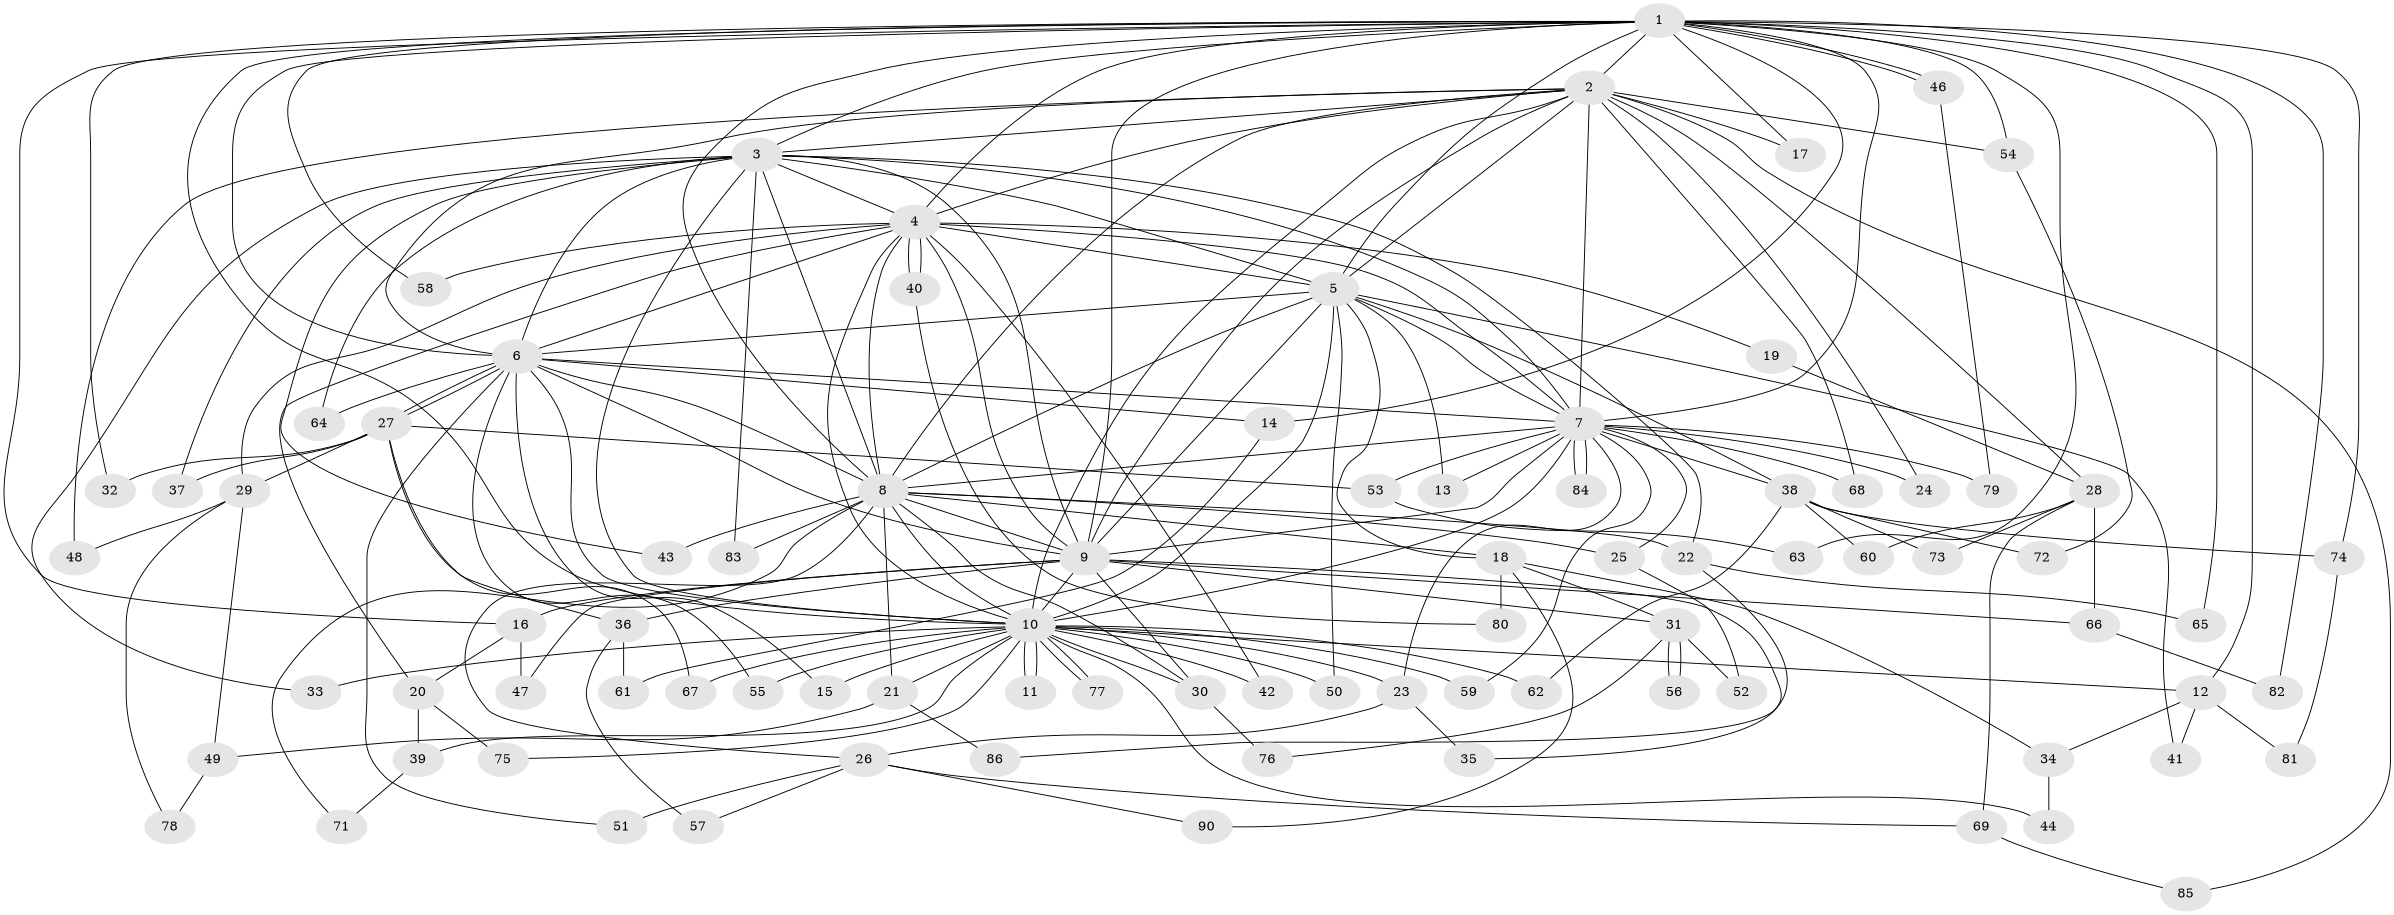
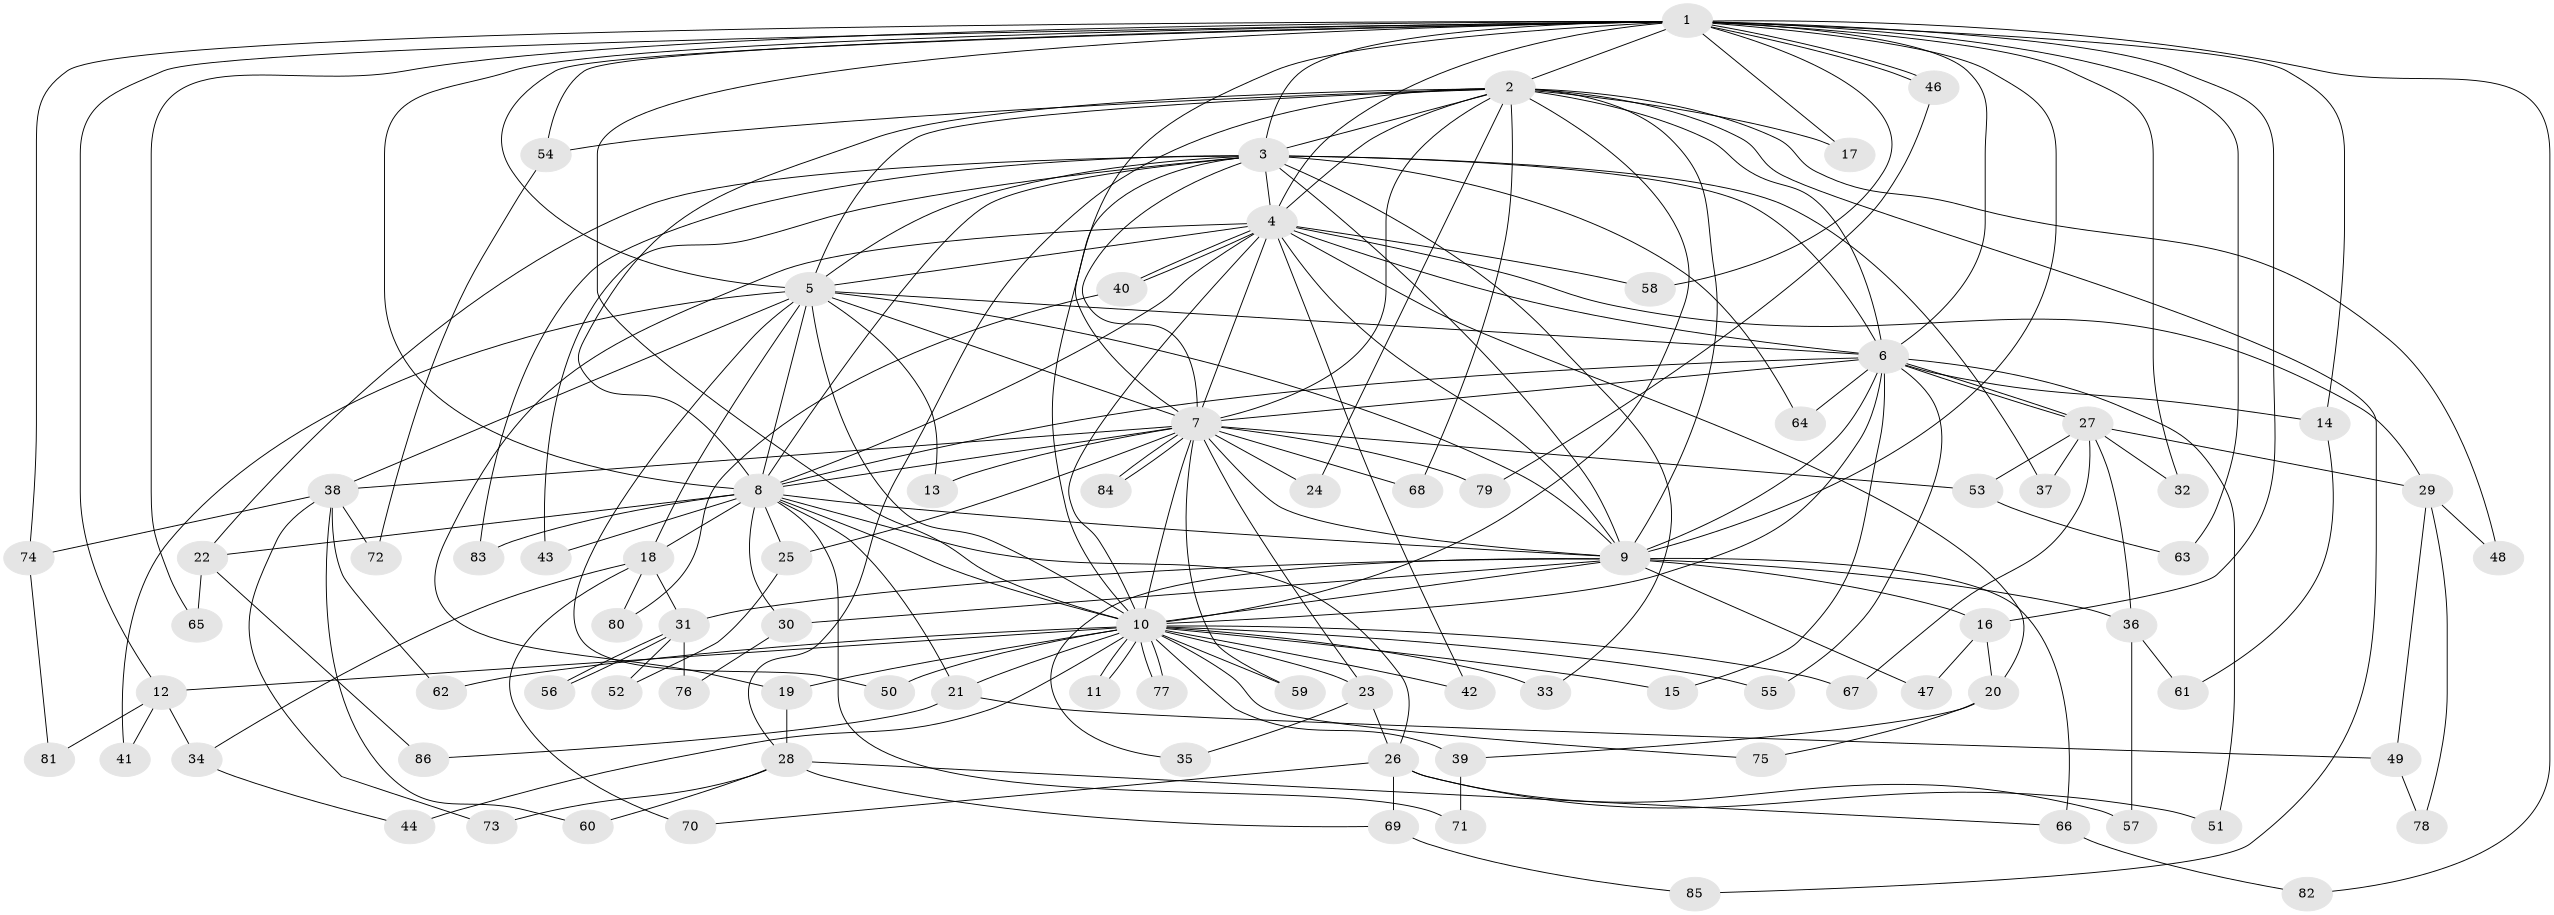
(1116, 659) -> (963, 656)
(1207, 827) -> (691, 827)
